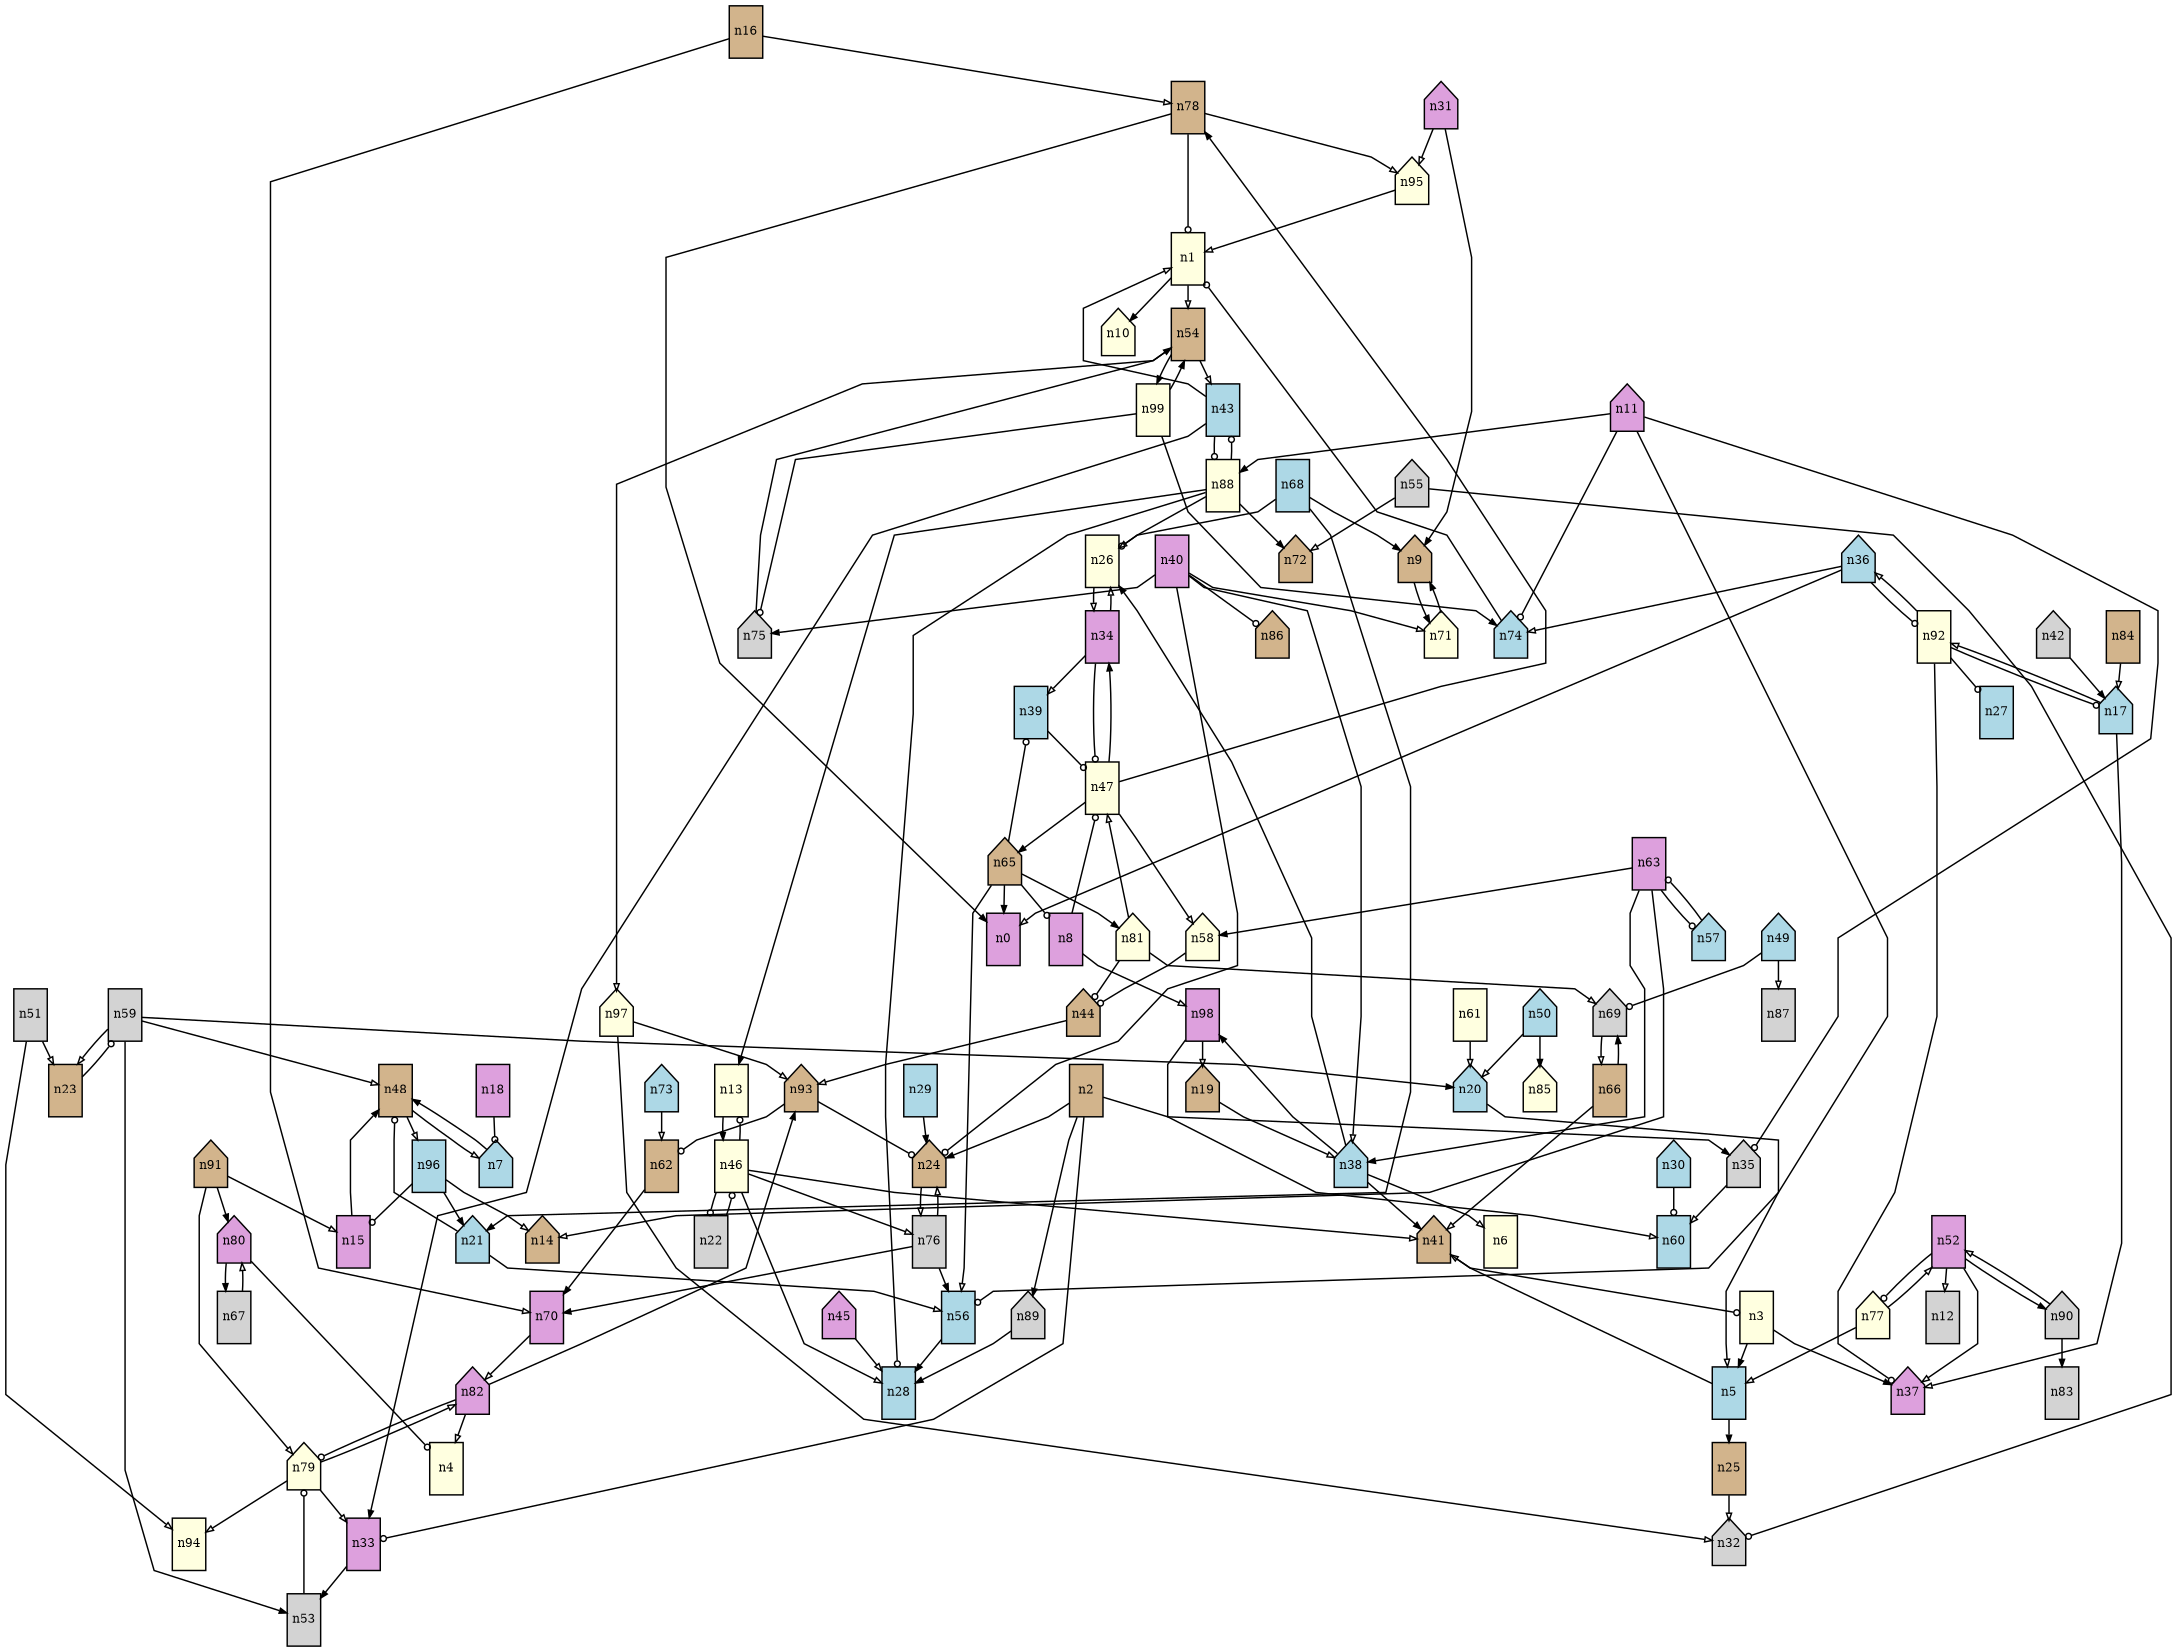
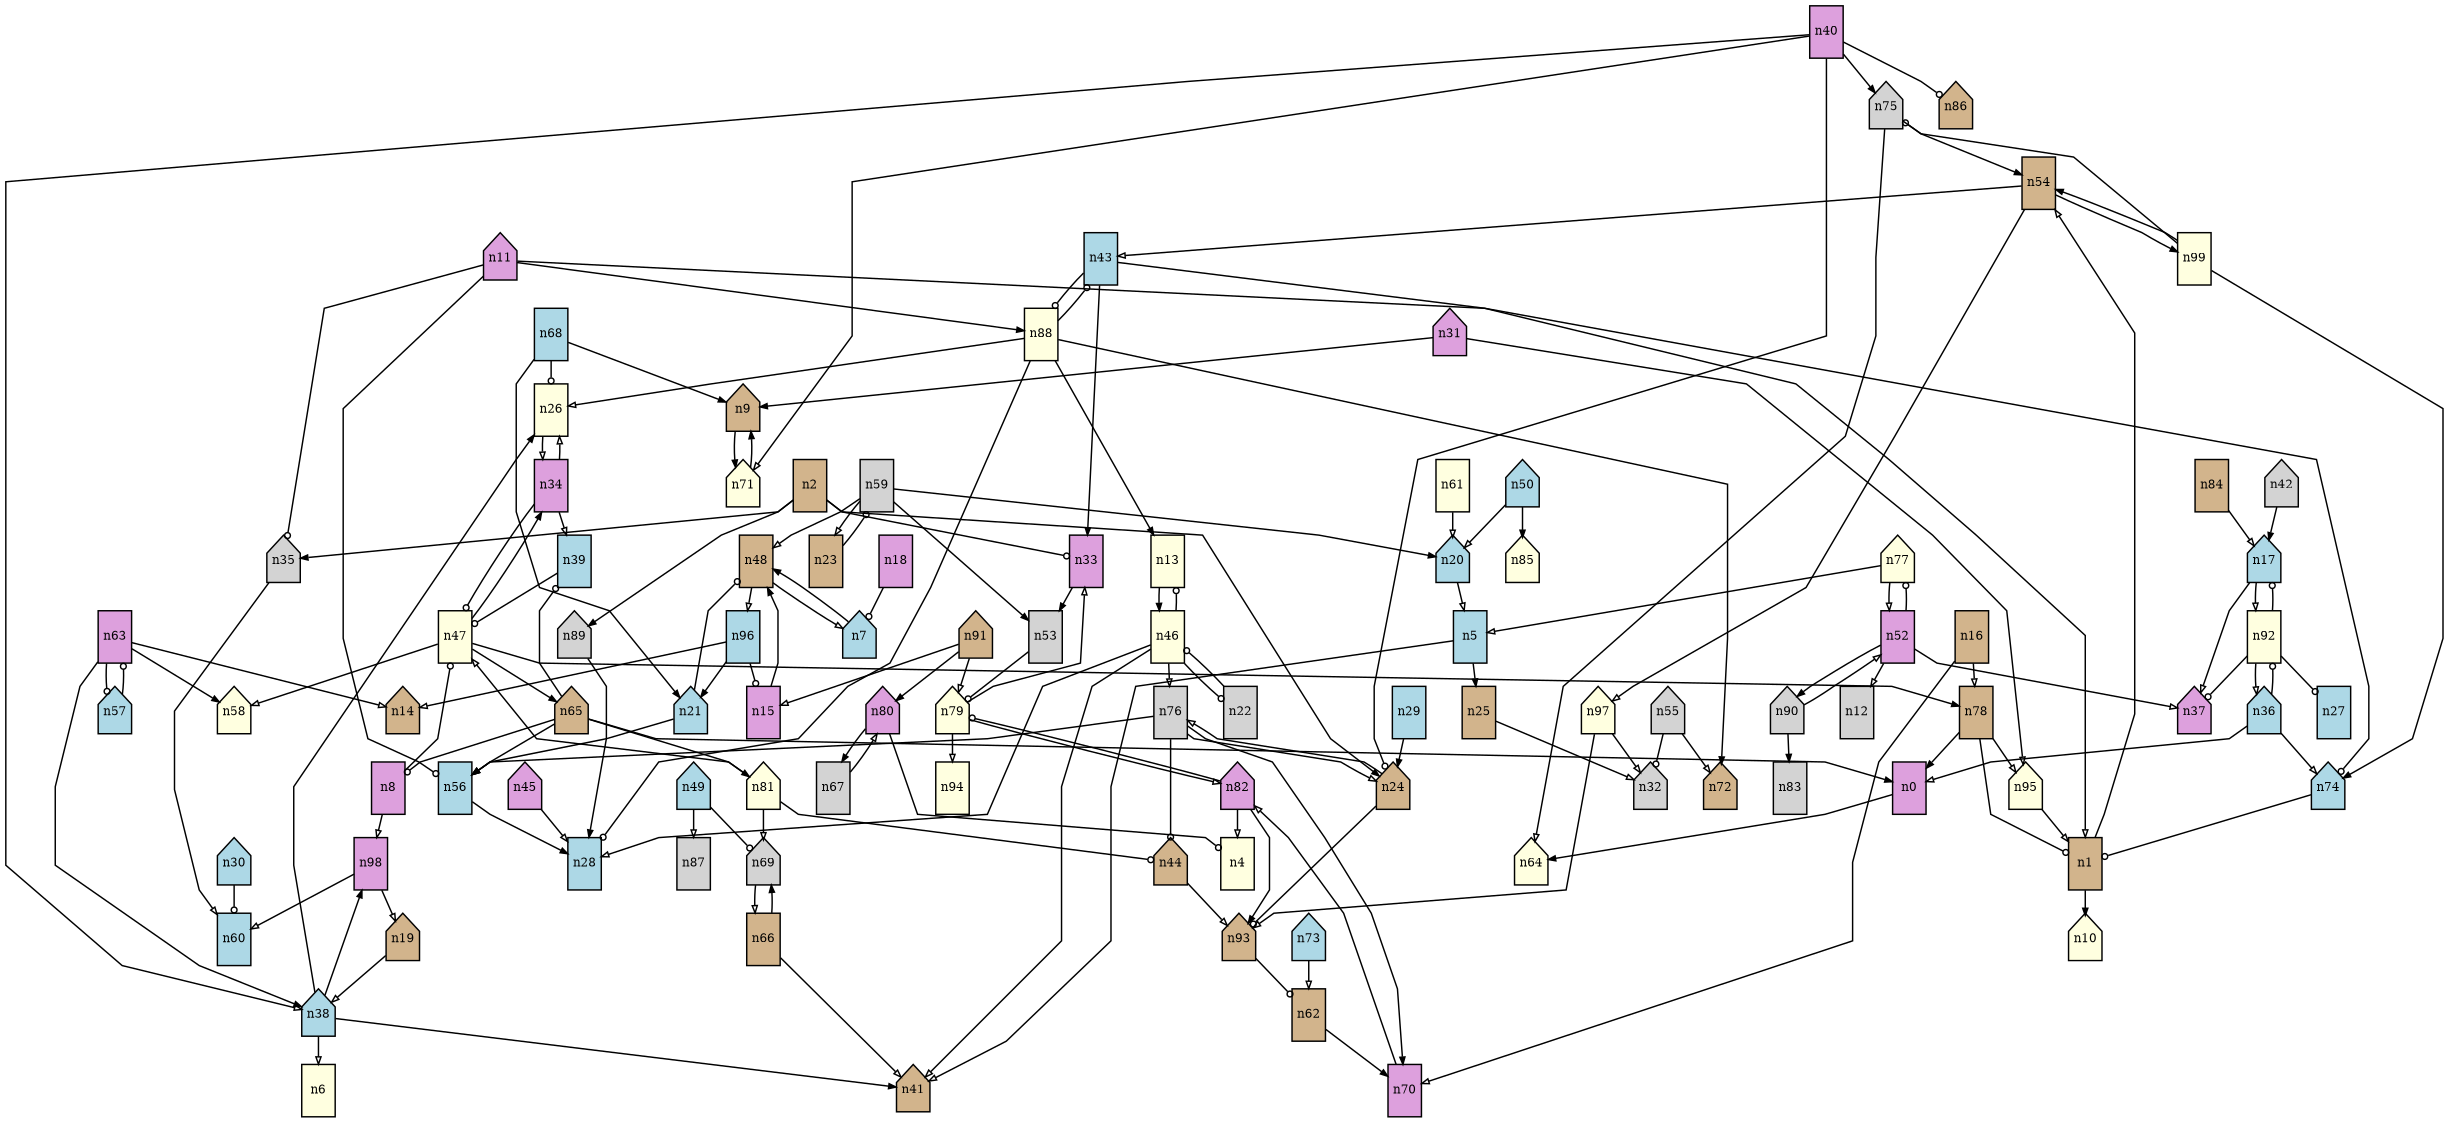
(1188, 259) -> (2085, 864)
none -> (1531, 864)
(1147, 977) -> (1171, 787)
(31, 1015) -> none
(863, 1127) -> (1319, 861)
(1757, 1317) -> none
